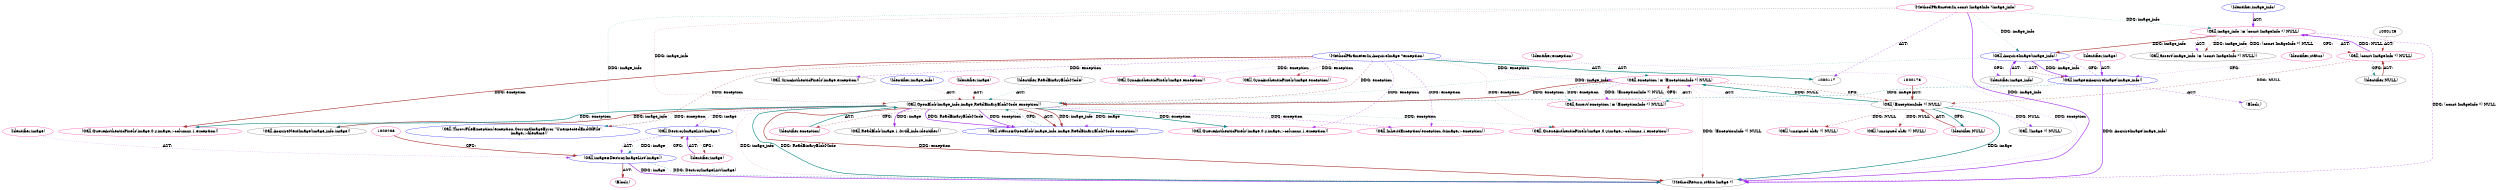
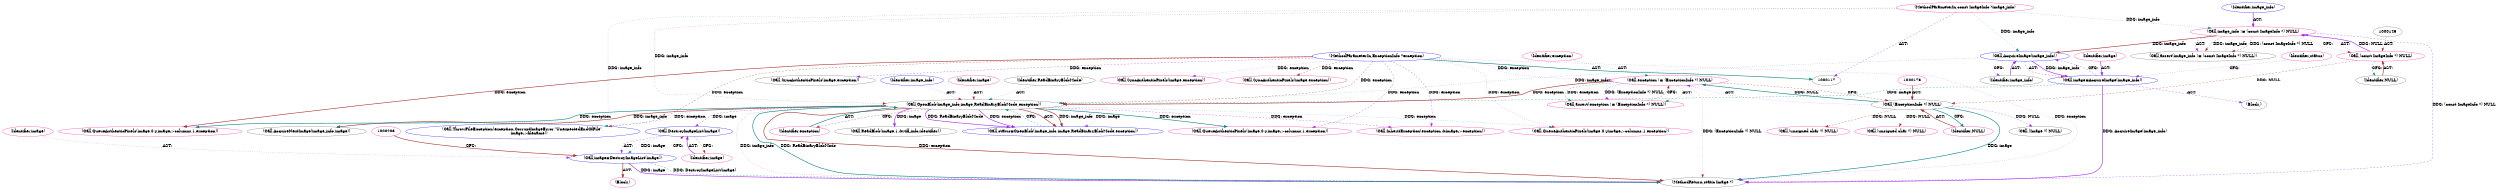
(1377, 56) -> (1377, 56)
(2024, 162) -> none
